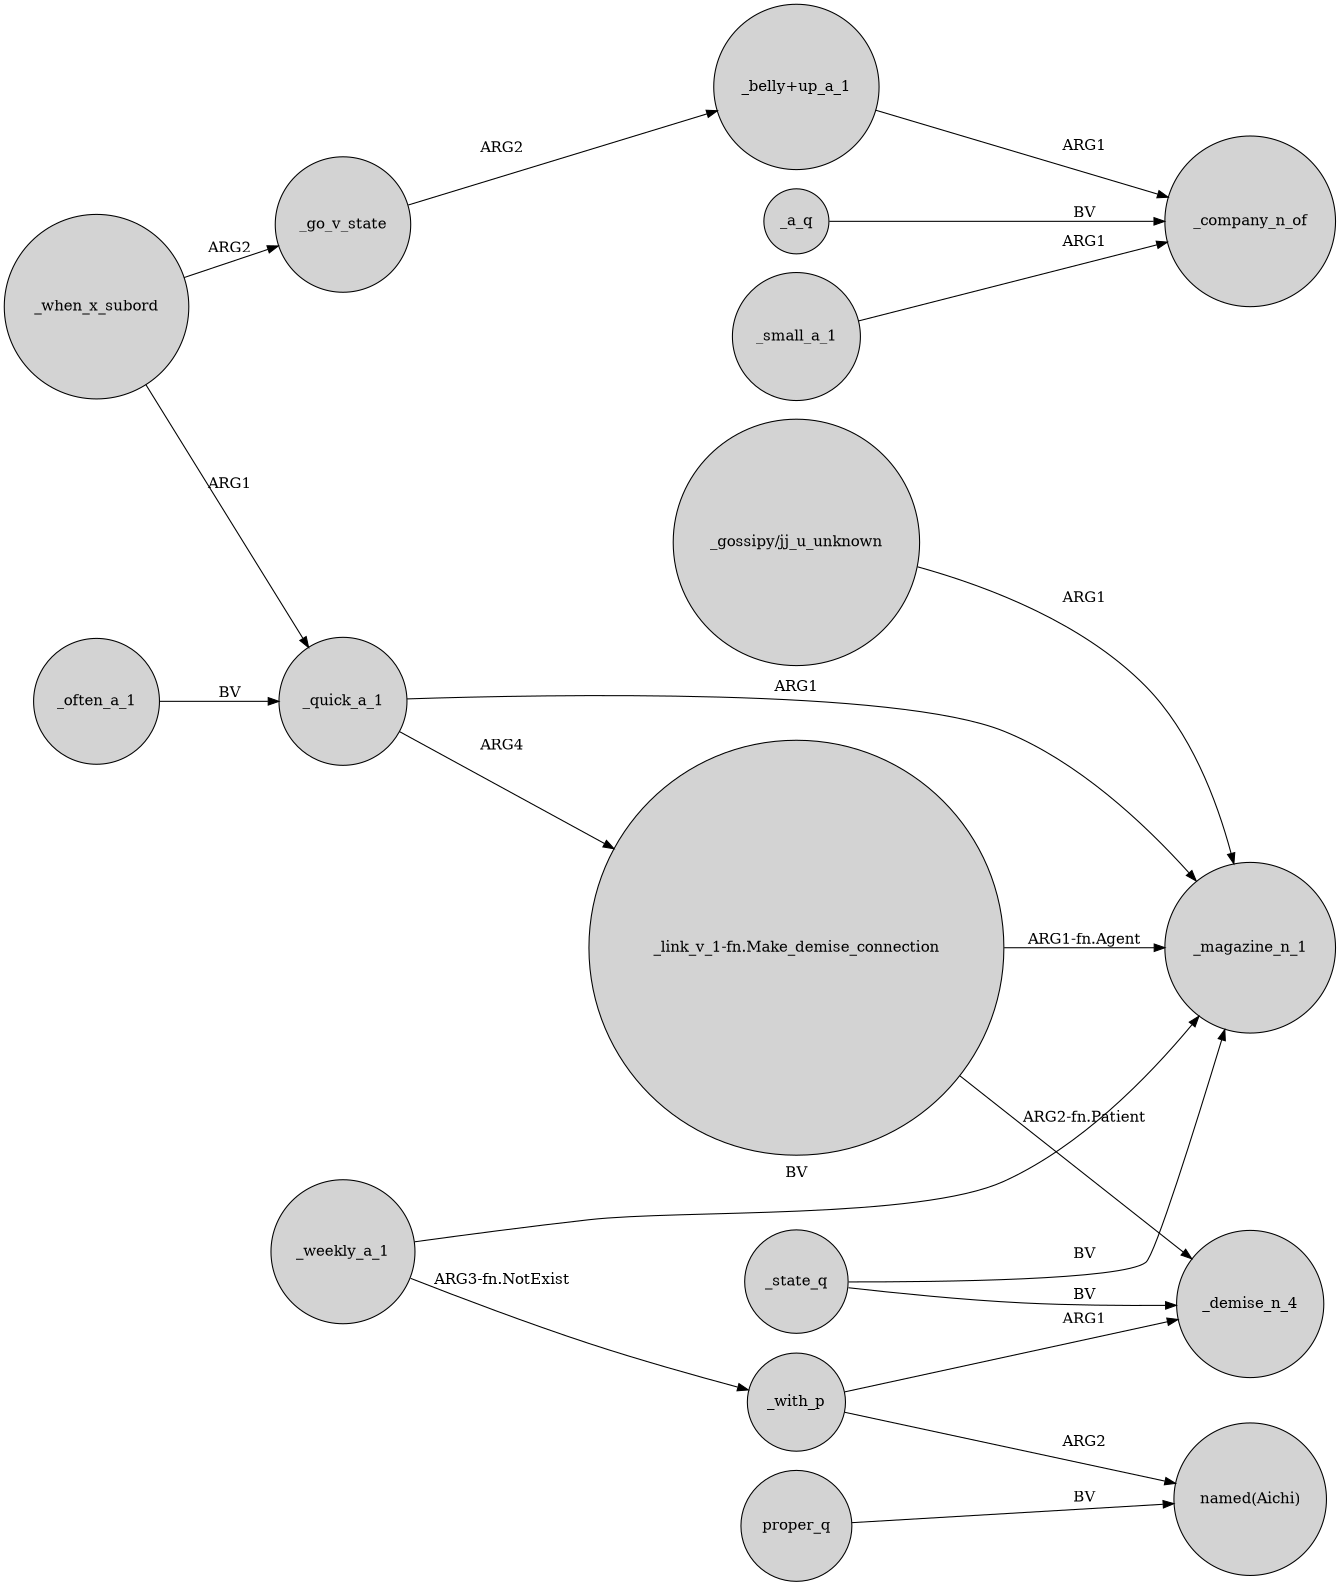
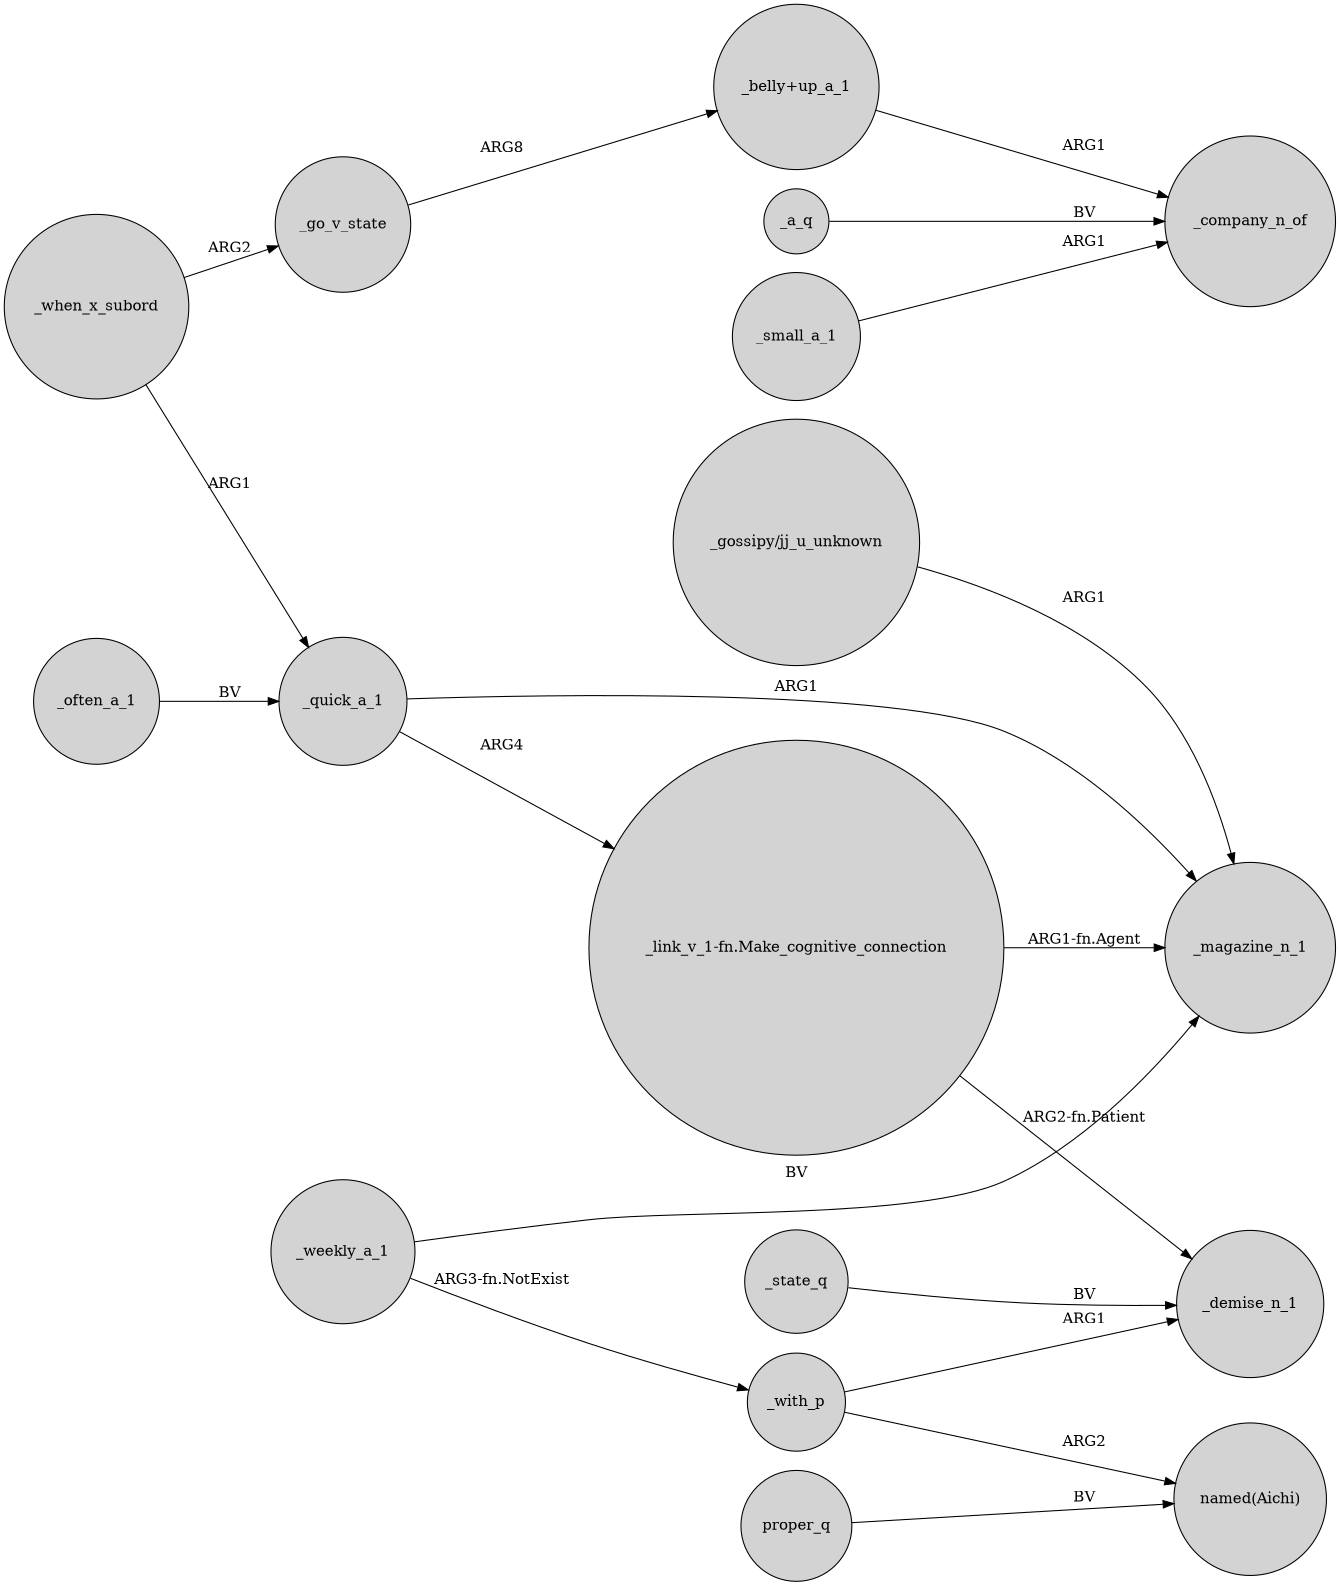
(502, 148) -> (502, 148)
(796, 948) -> (796, 948)
(1115, 1271) -> none
(1250, 1304) -> (1250, 1304)
